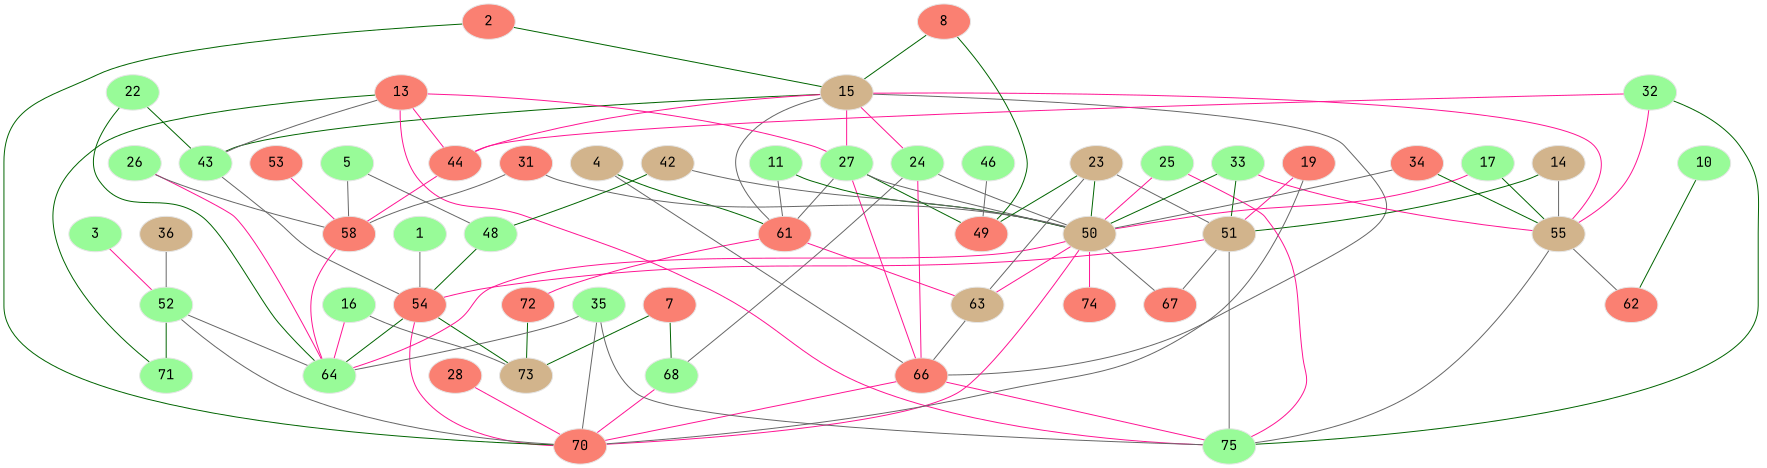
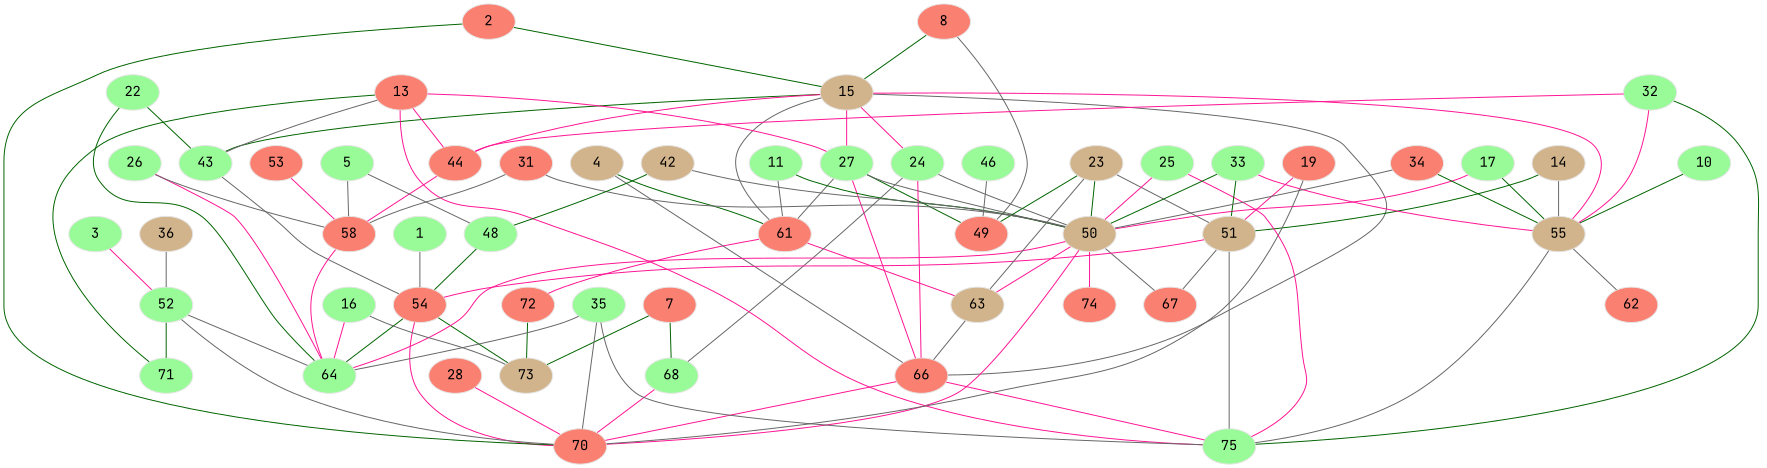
(1016, 125) -> (1016, 125)
(1668, 234) -> (1631, 199)
